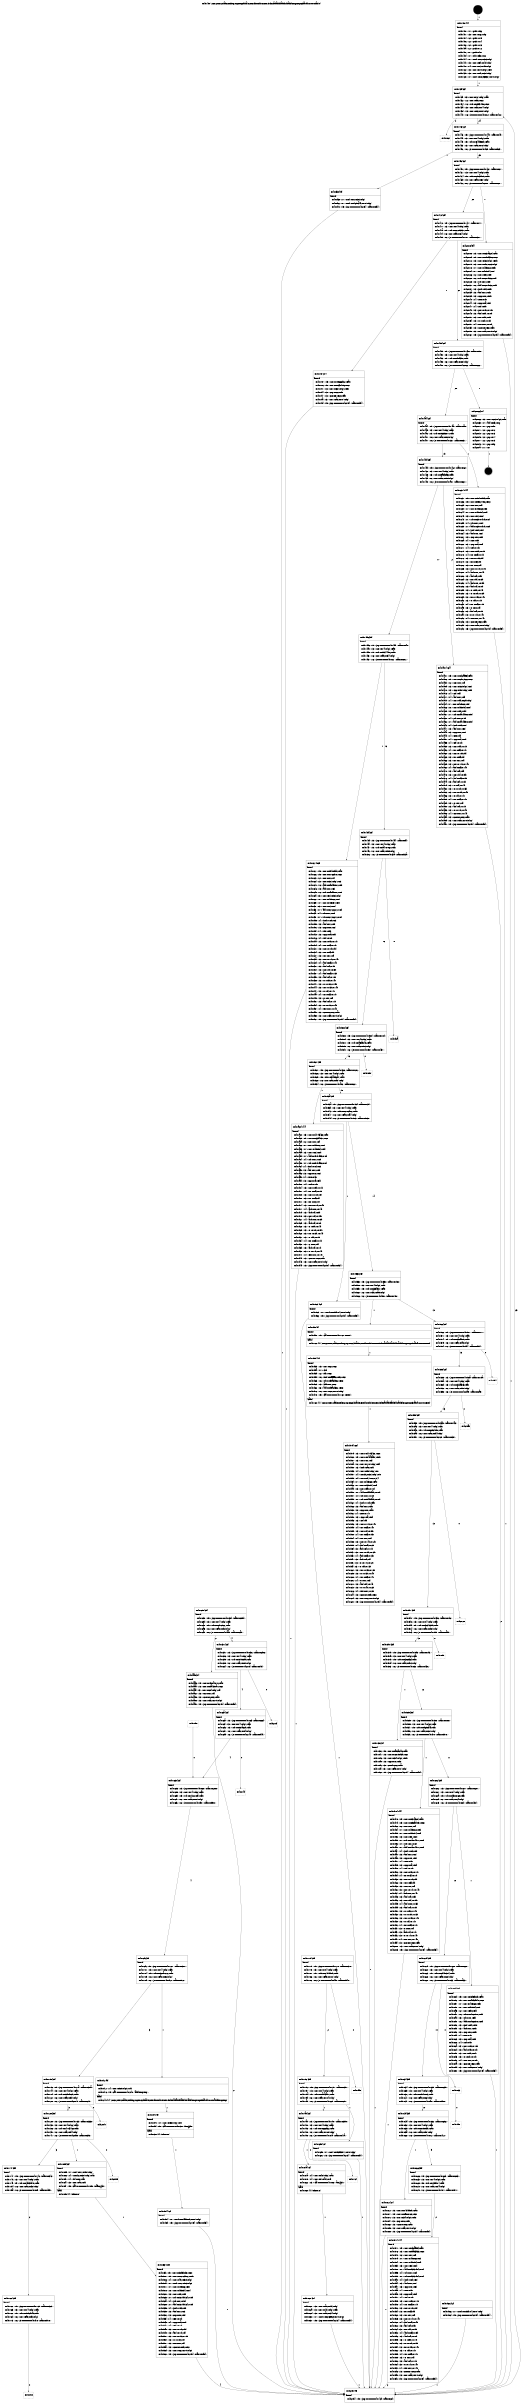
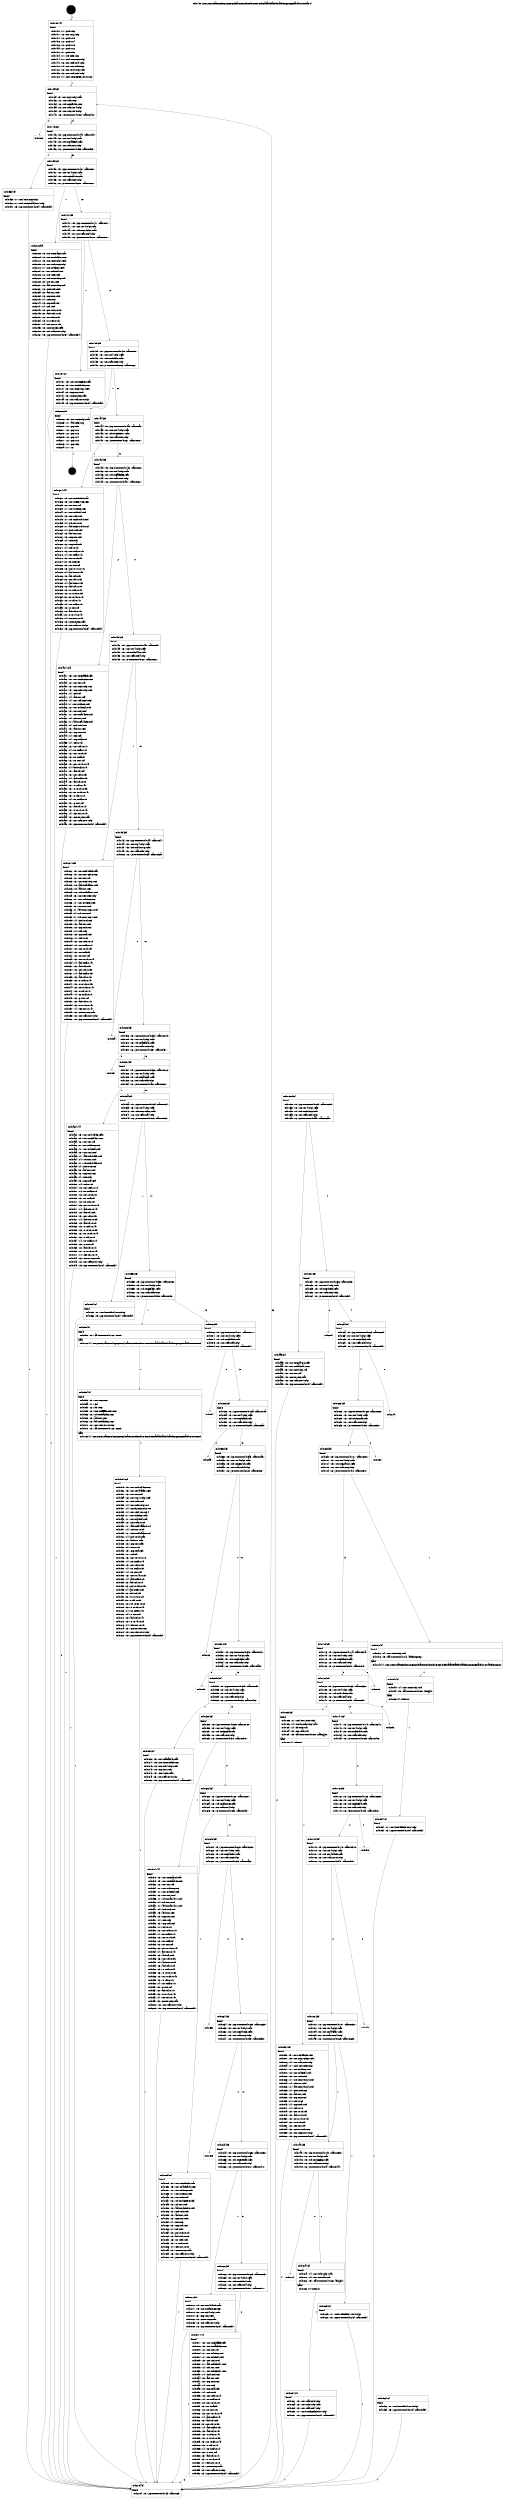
(193, 1752) -> (369, 1443)
none -> (345, 1825)
(456, 2107) -> (224, 2097)
